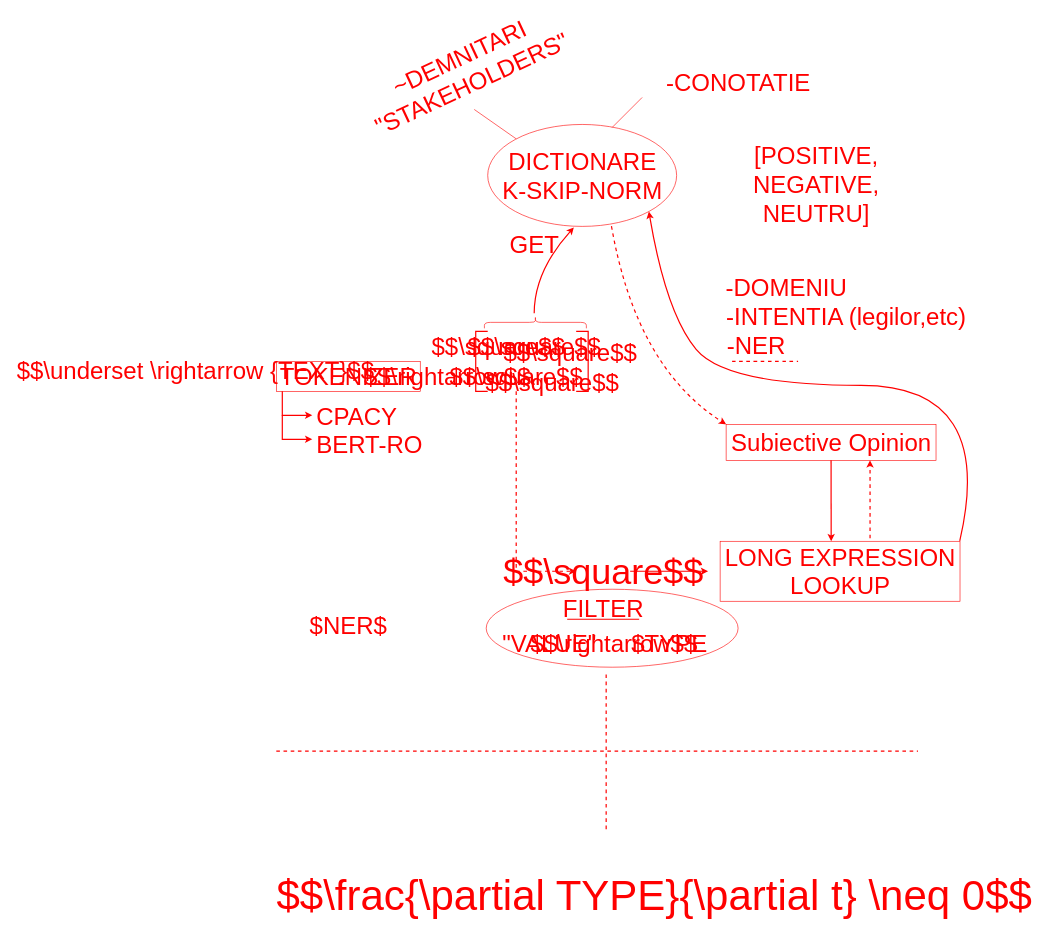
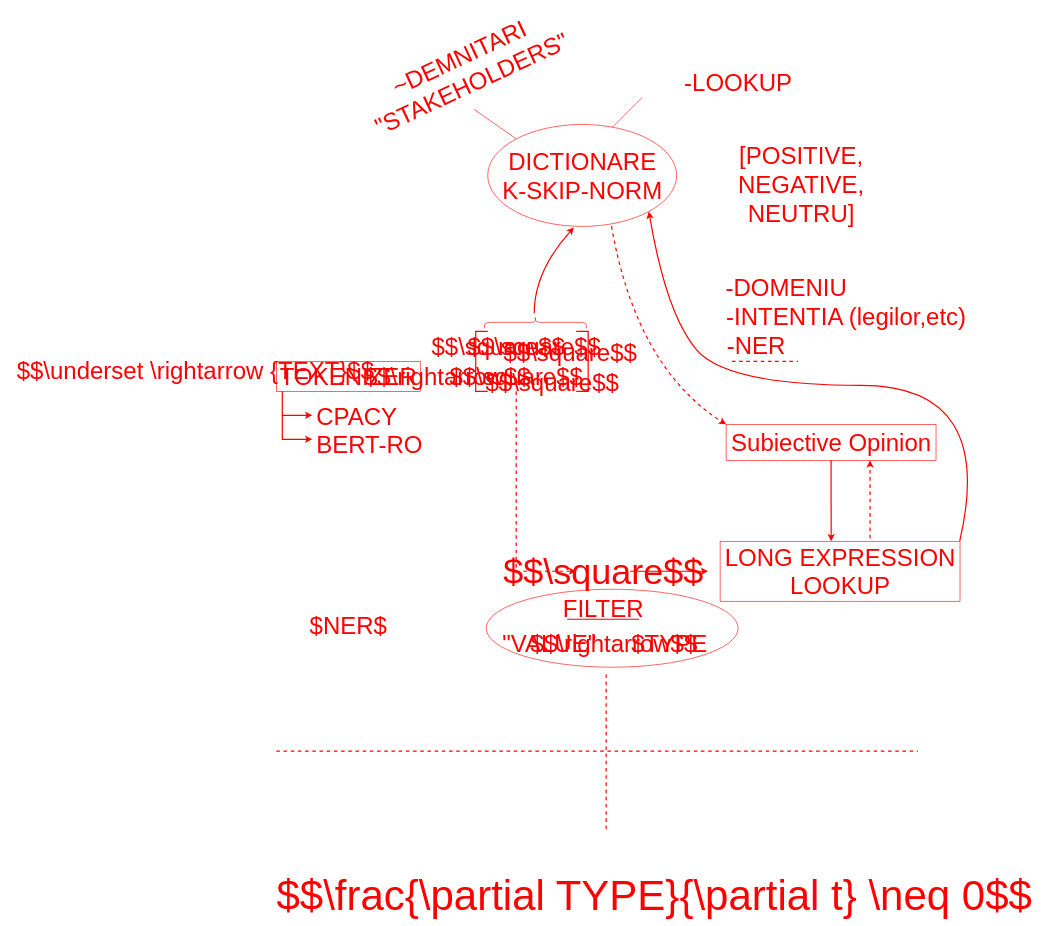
(739, 83) -> (739, 83)
(816, 185) -> (801, 185)
(534, 245) -> none
